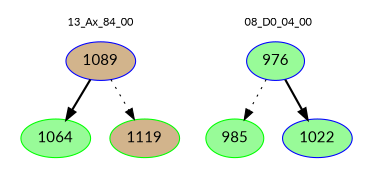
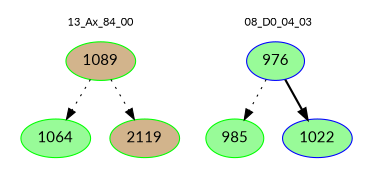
(279, 23) -> (279, 23)
(101, 61) -> (101, 61)
(81, 95) -> (81, 95)
(145, 138) -> (145, 138)
